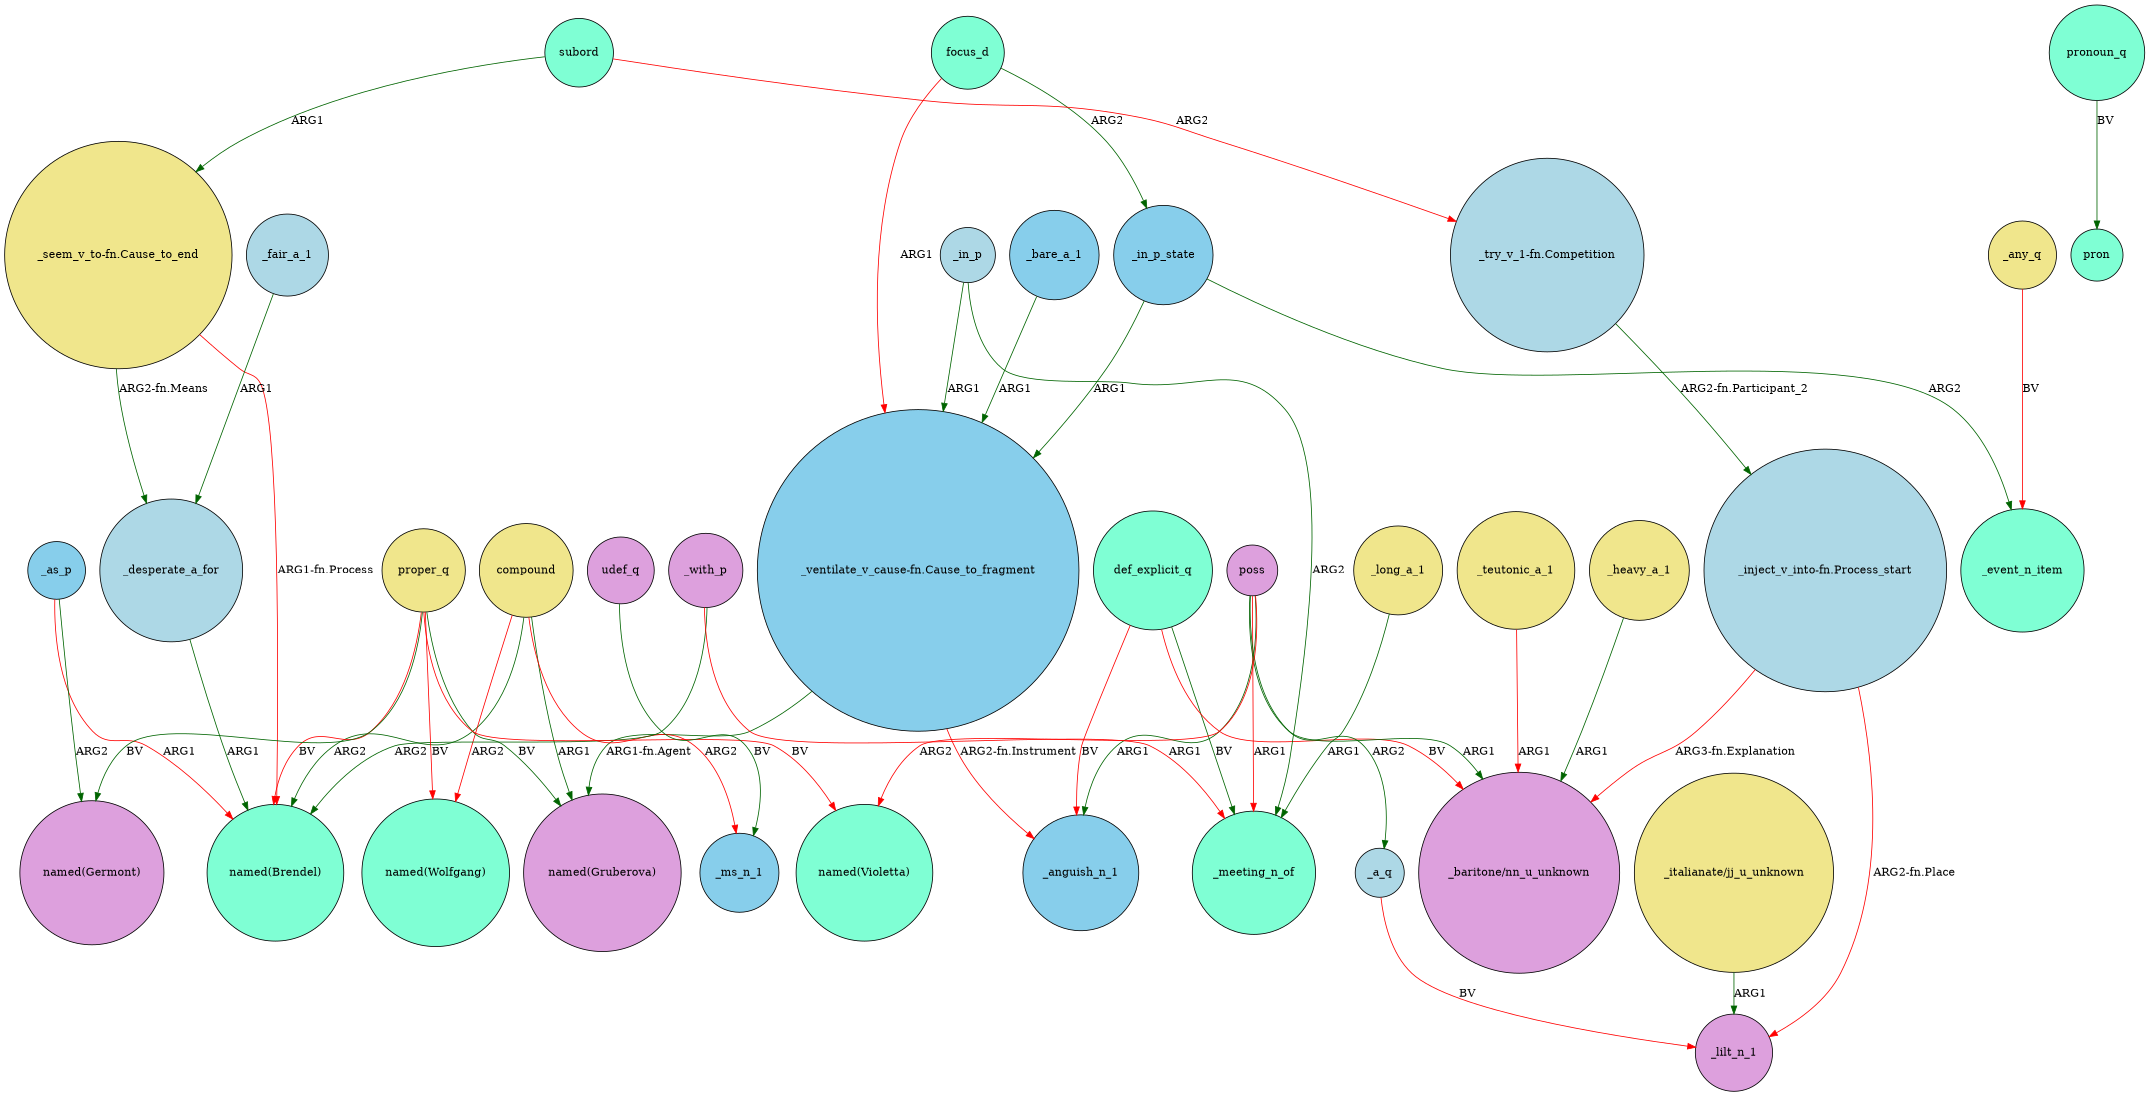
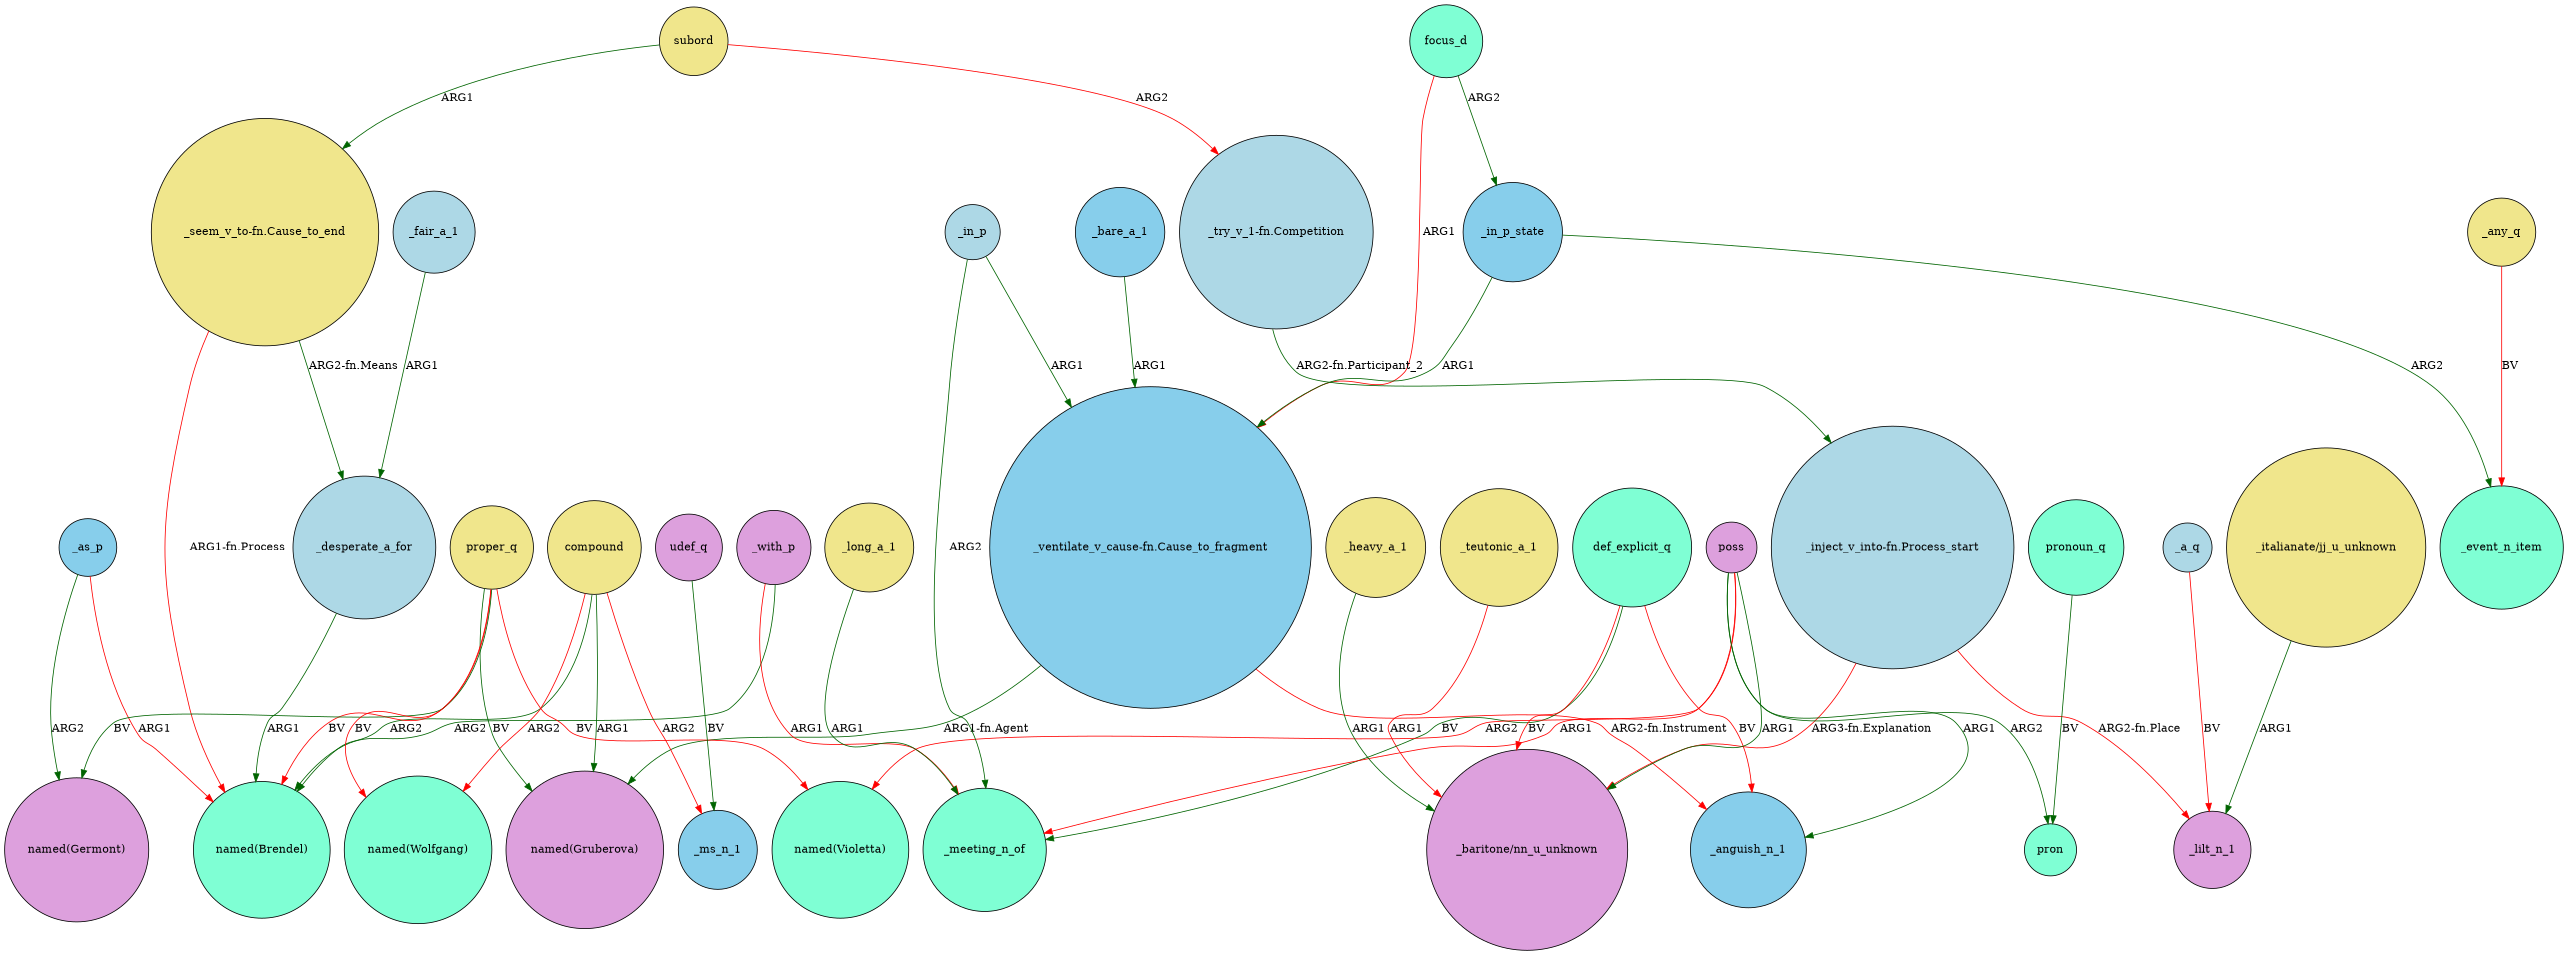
(579, 53) -> (694, 41)
(1365, 748) -> (1948, 713)
